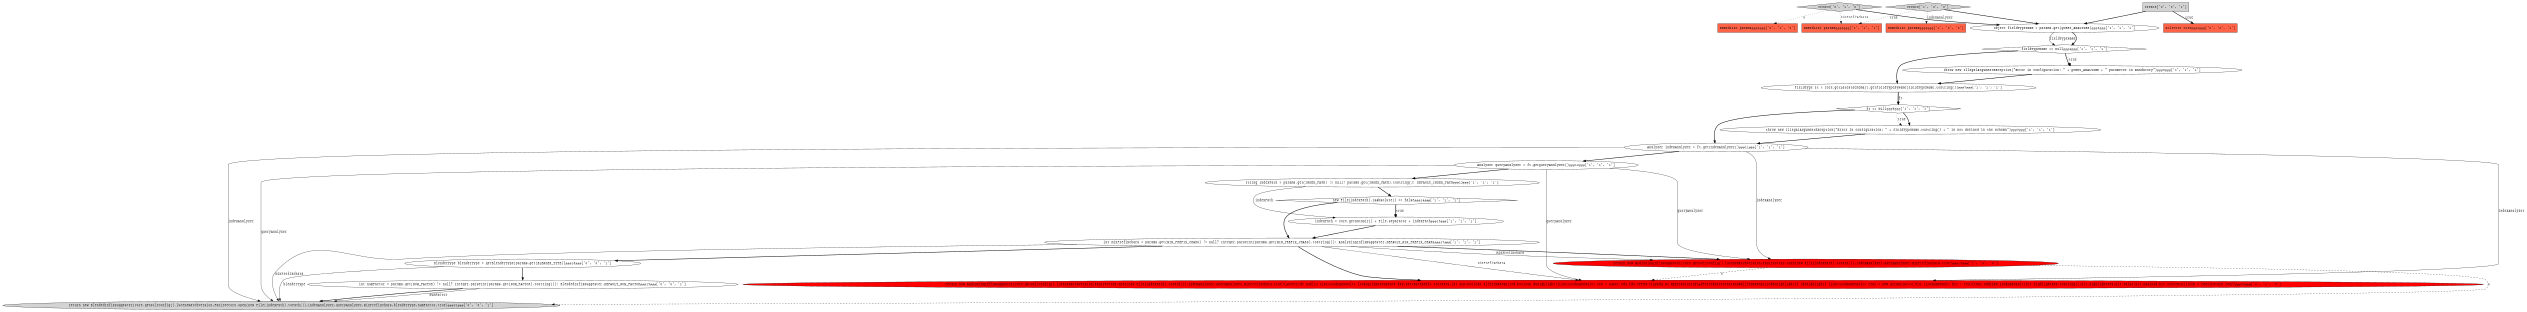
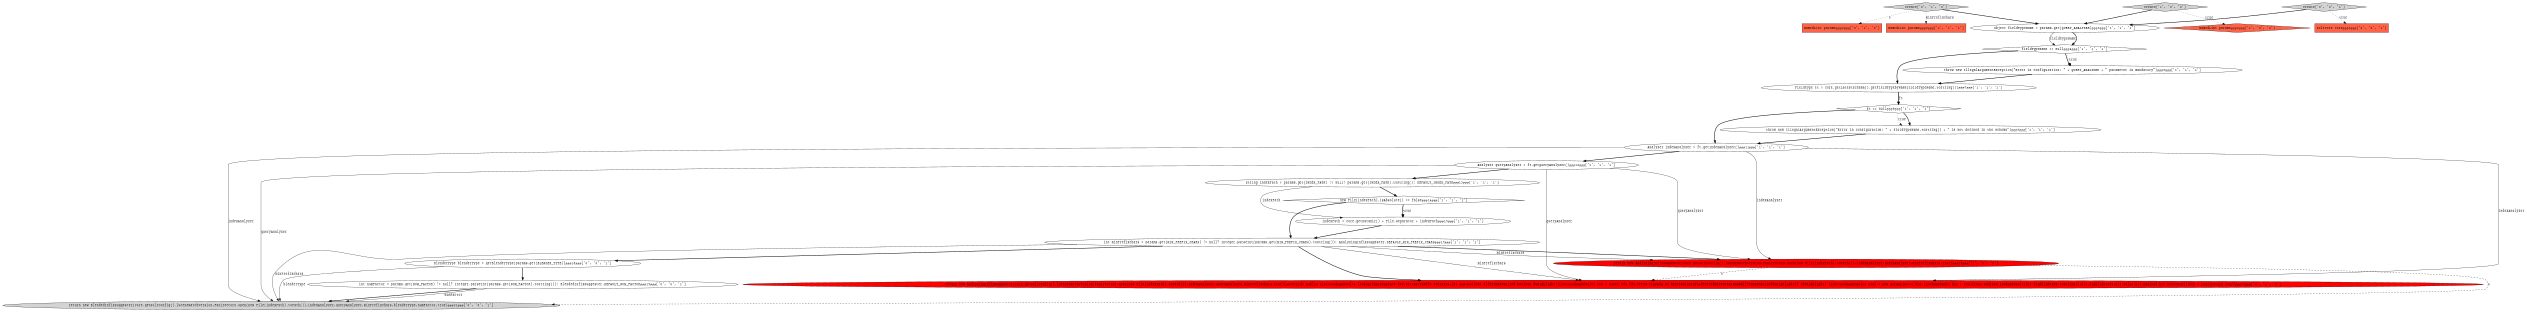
(2166, 7) -> (2324, 7)
(1889, 17) -> none
(2182, 17) -> (2337, 17)
(1940, 18) -> (2209, 18)
(1926, 28) -> (2237, 28)
